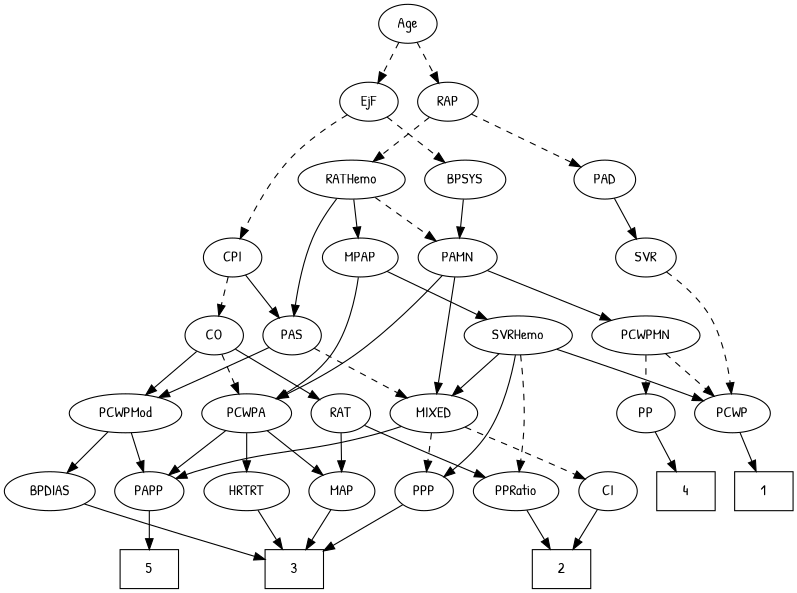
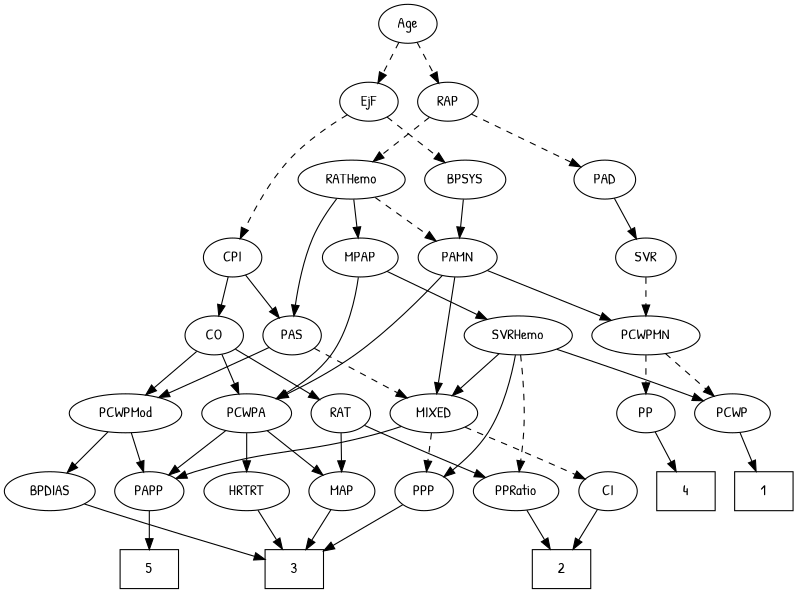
(225, 291) -> (225, 291)
(712, 320) -> (646, 291)
(230, 373) -> (230, 373)
